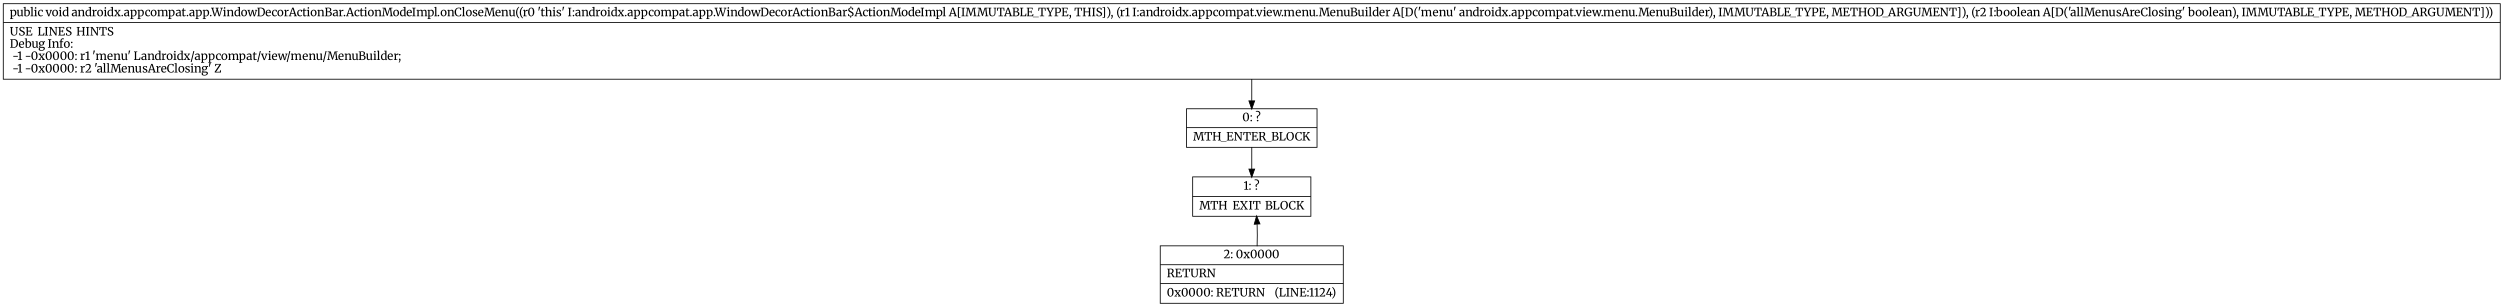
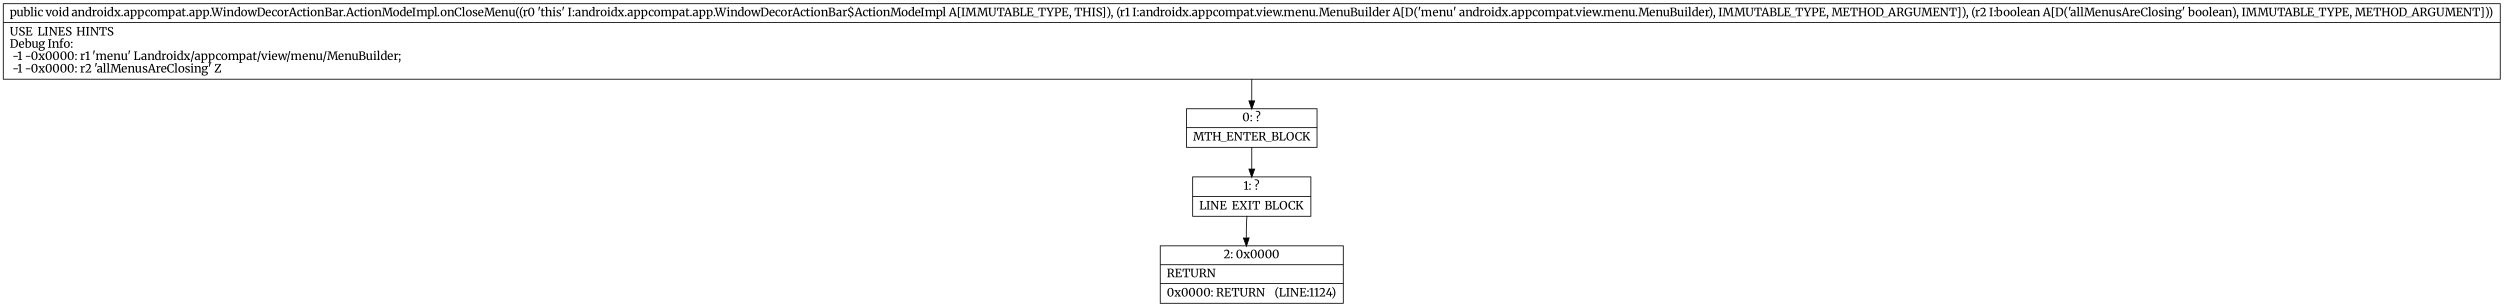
(1252, 206) -> (1251, 206)
(1257, 235) -> (1246, 227)
